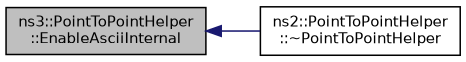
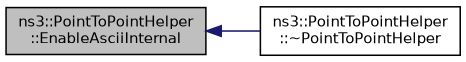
(360, 31) -> (360, 31)
